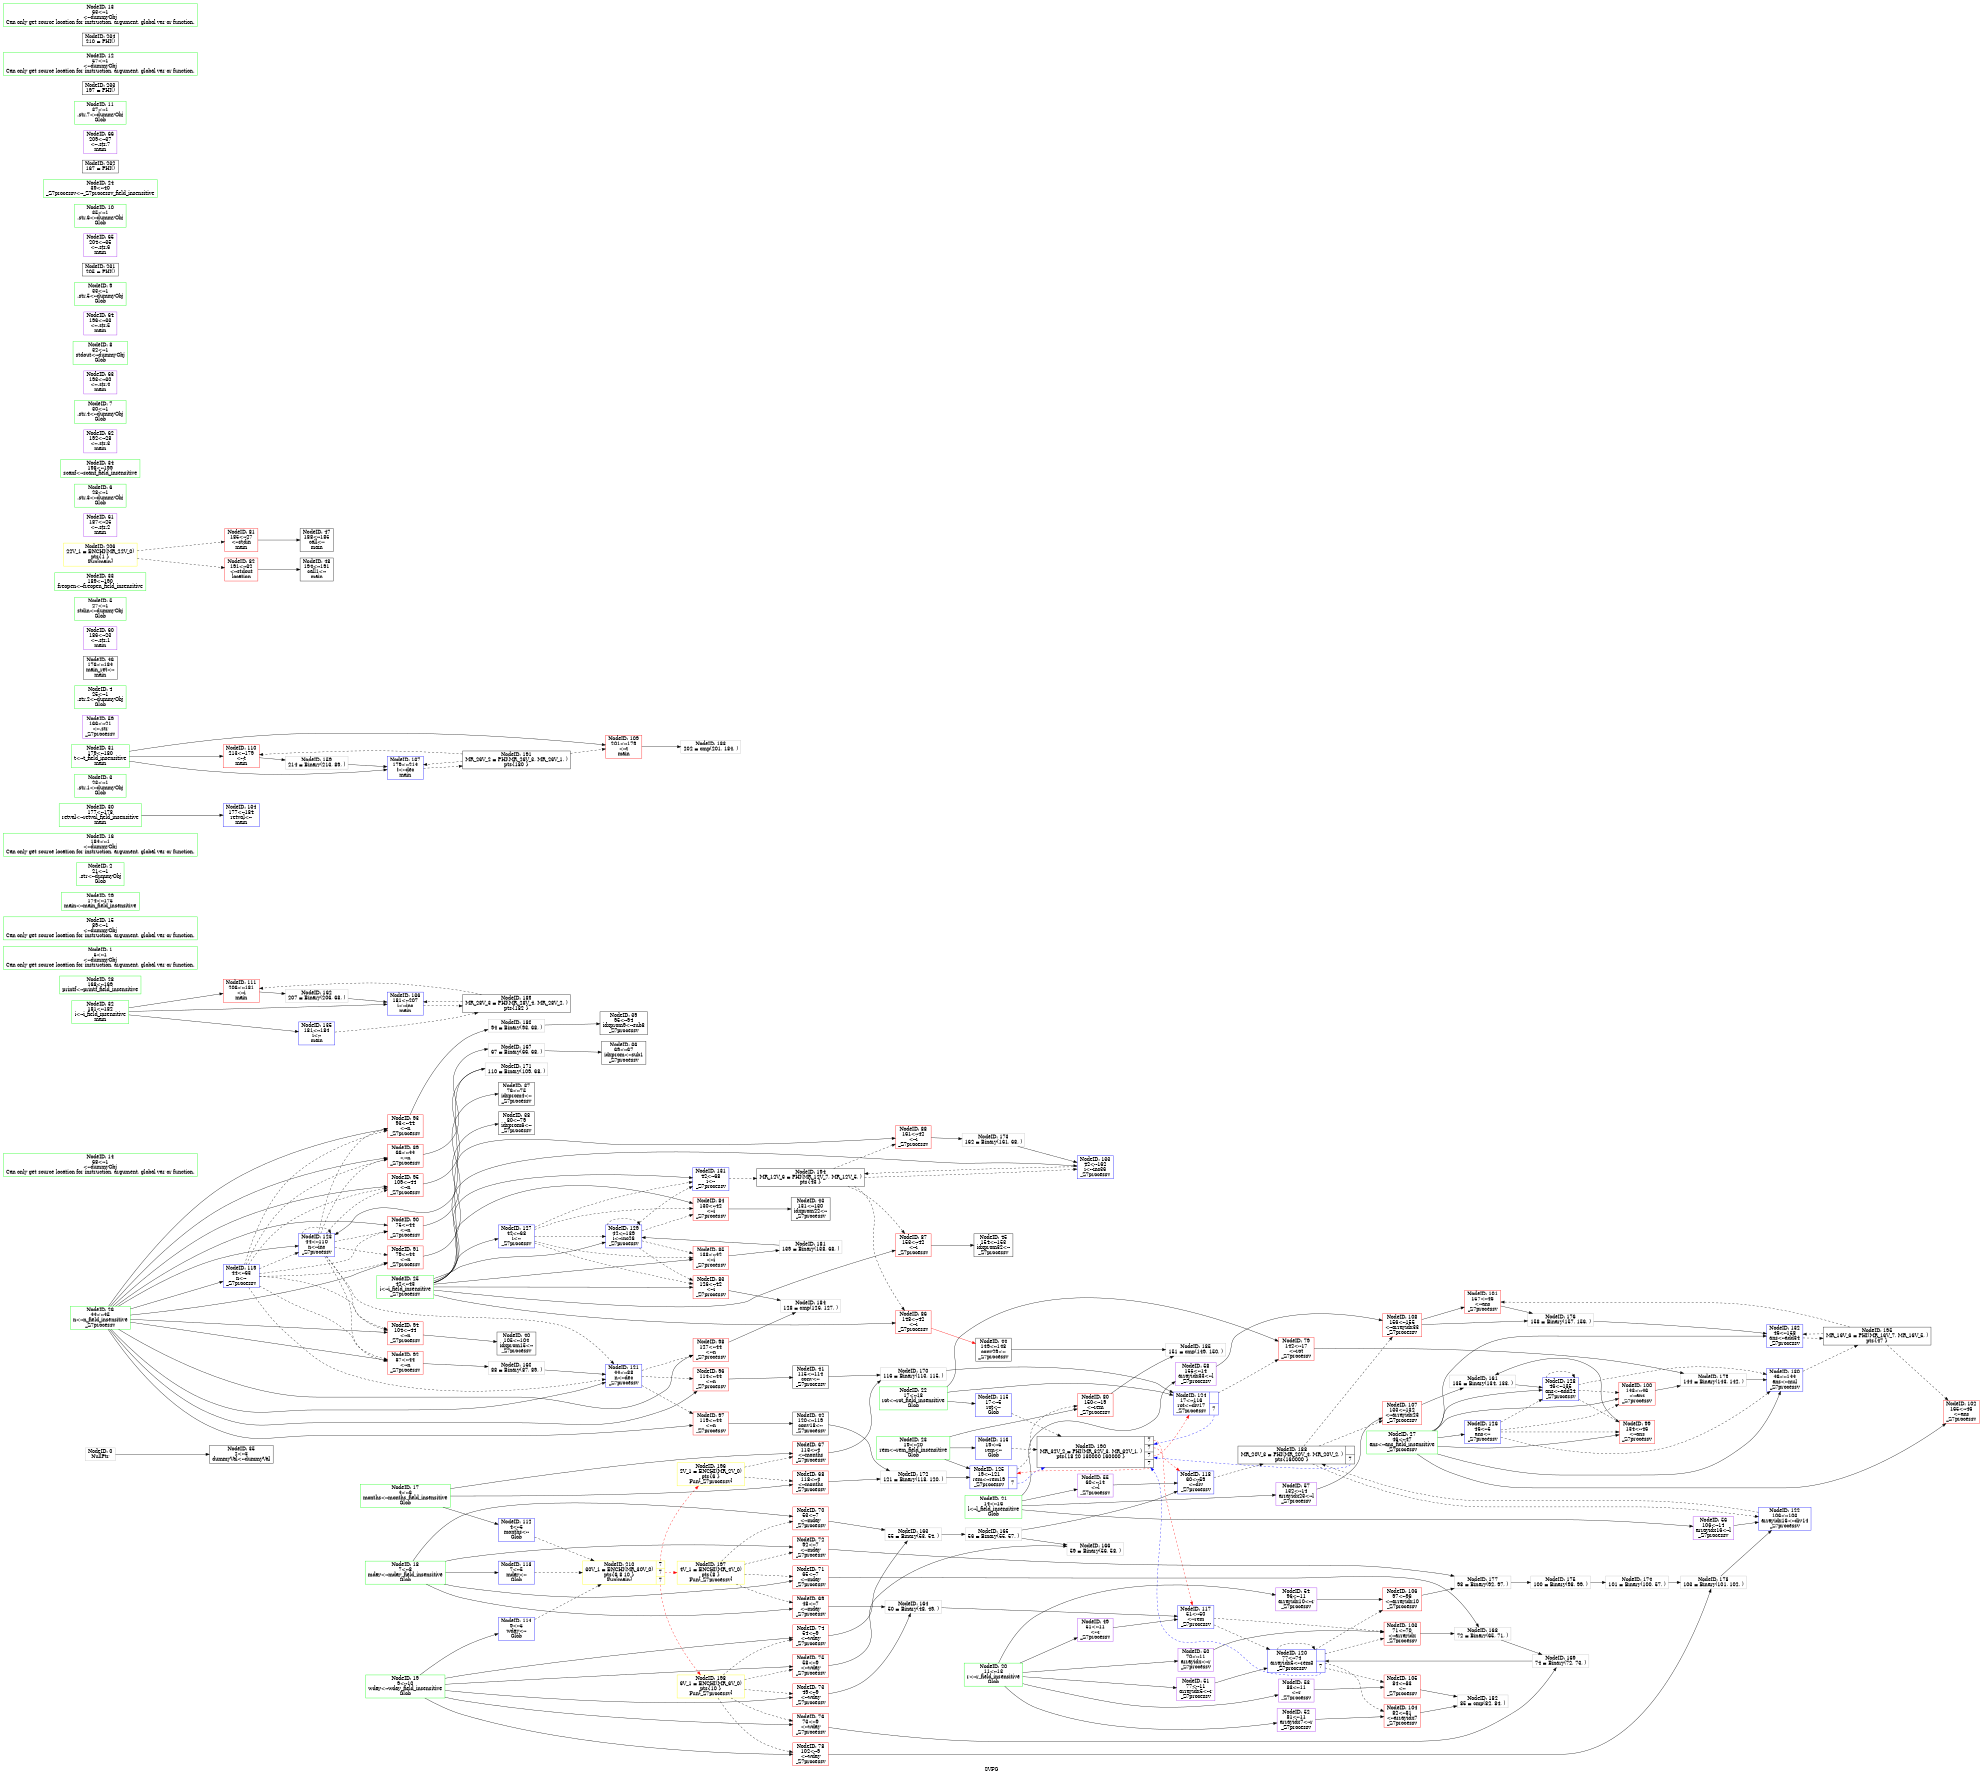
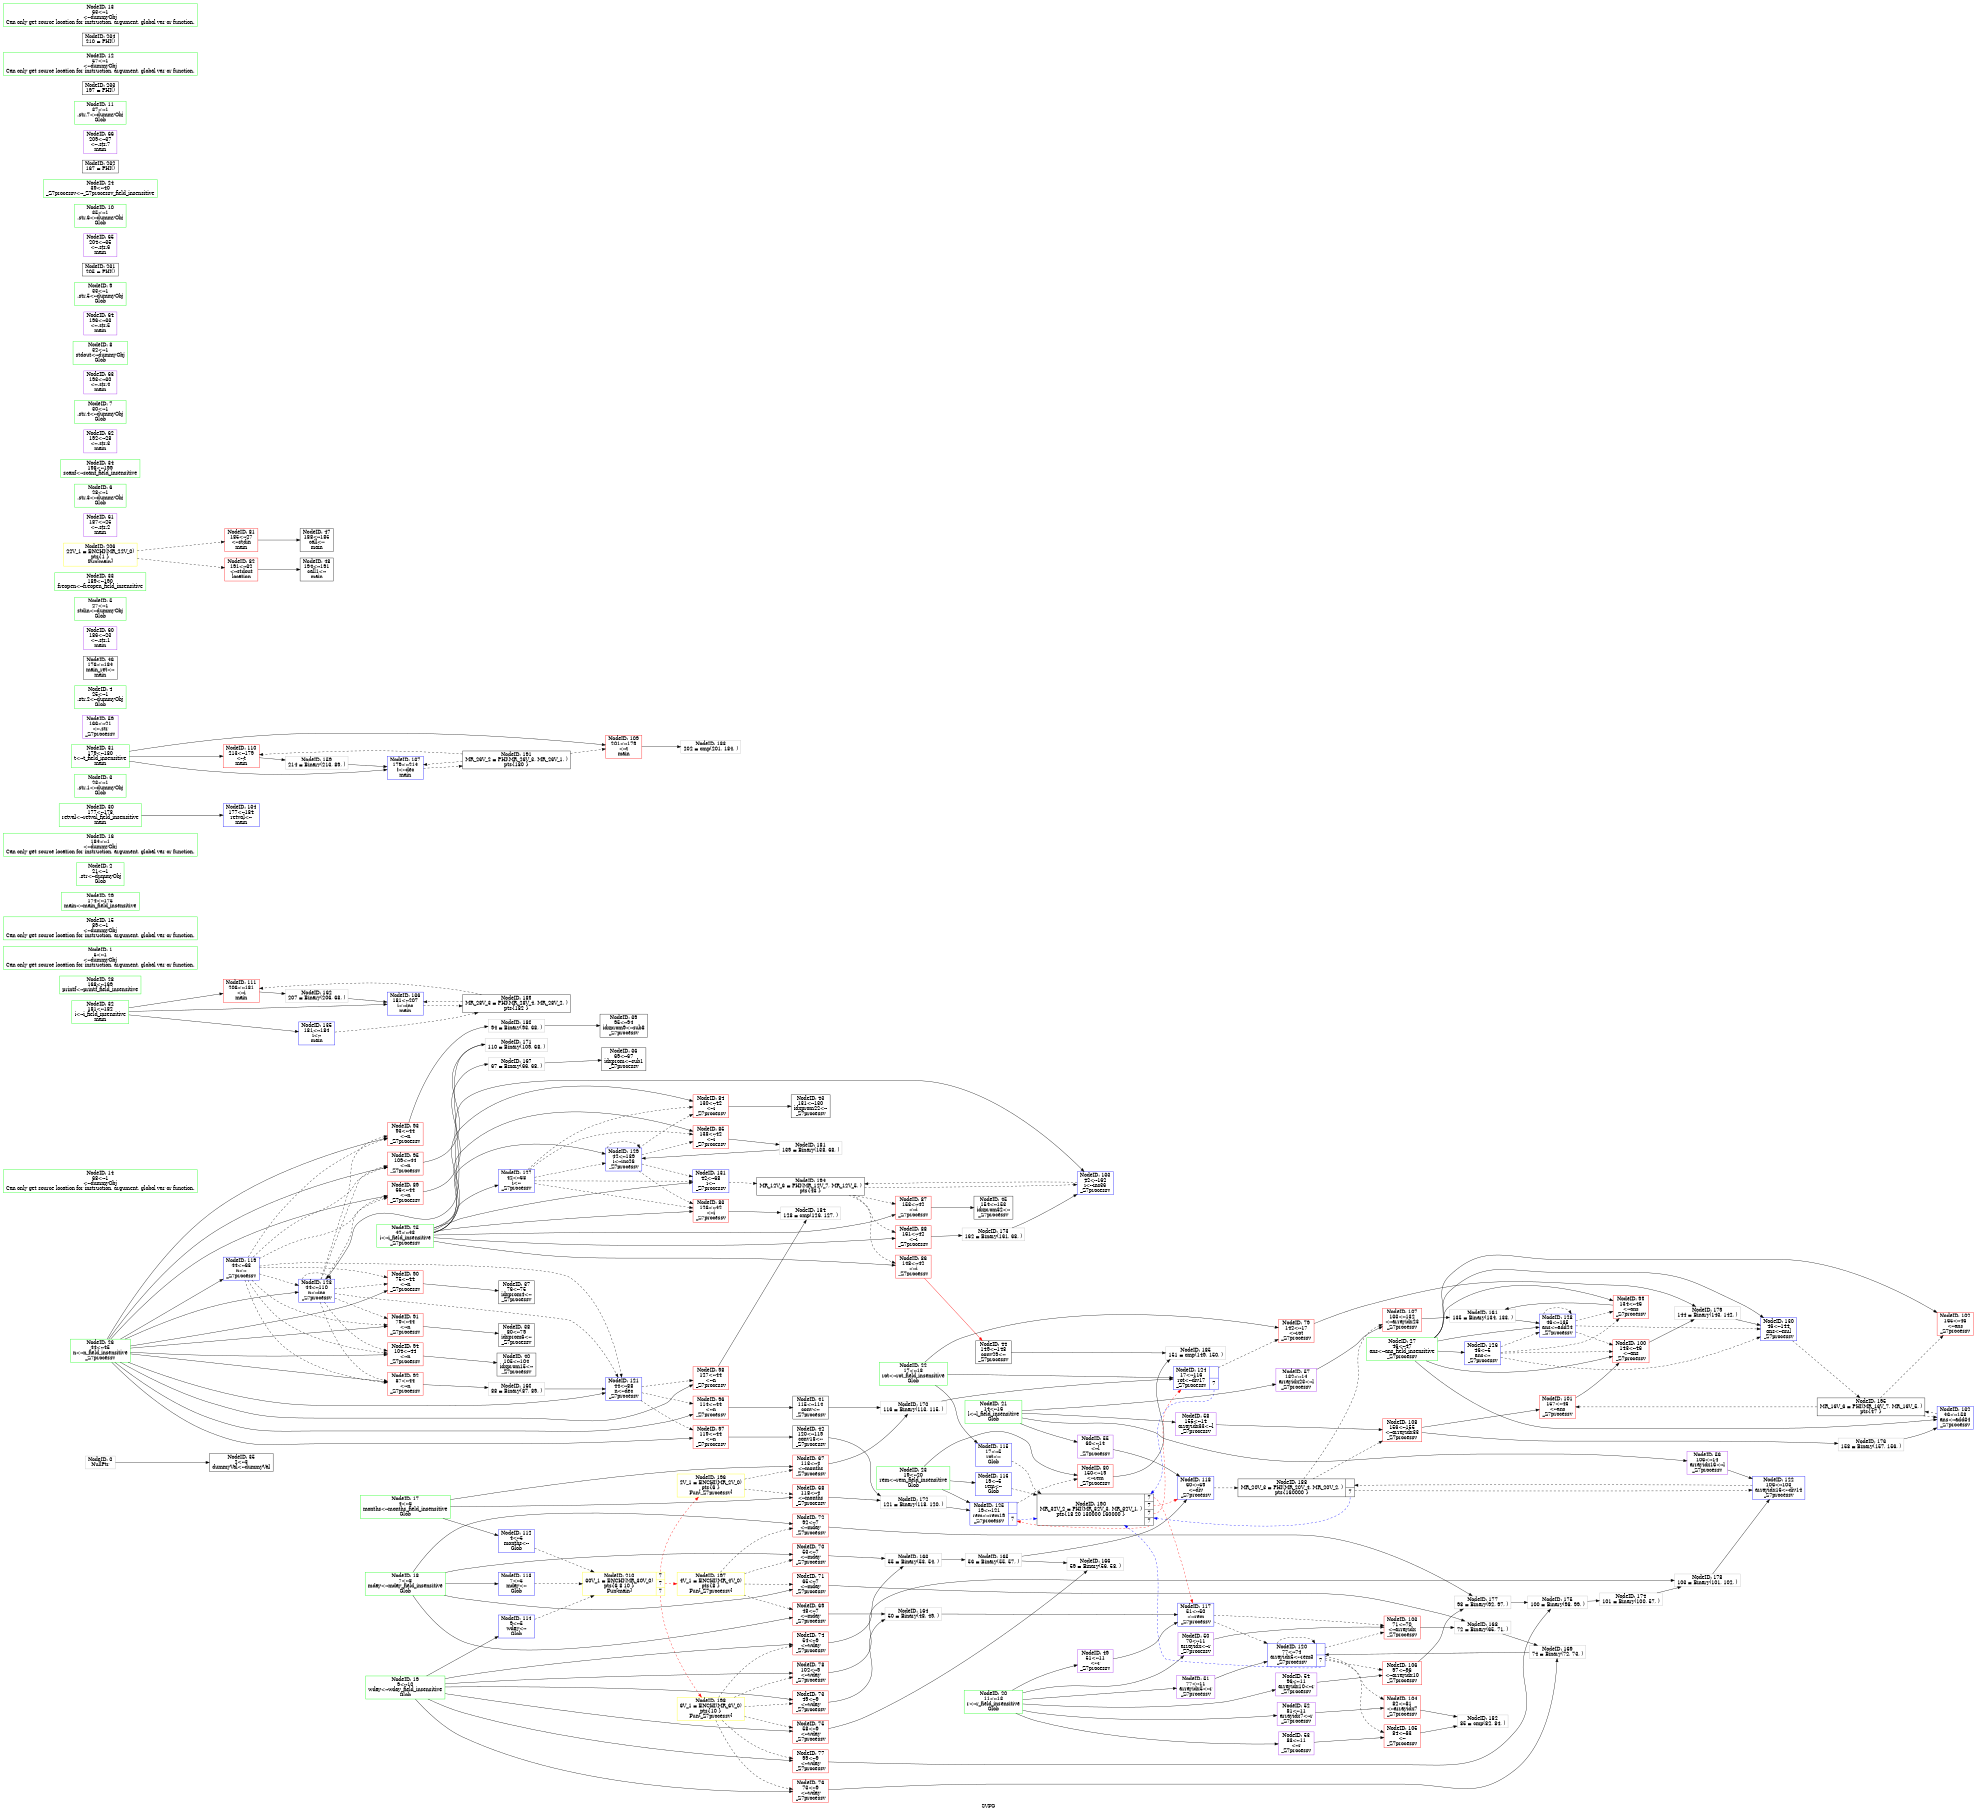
(1515, 1309) -> (1597, 1383)
none -> (811, 1761)
